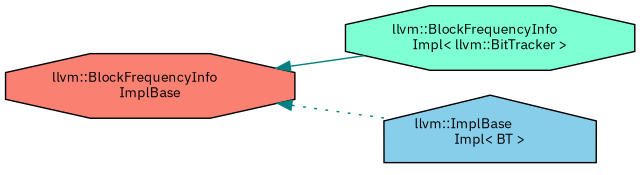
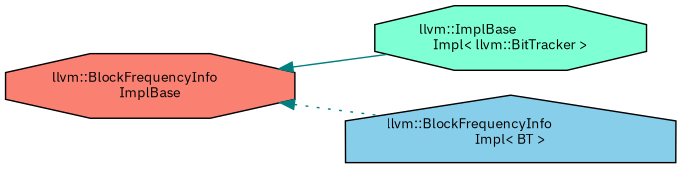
(490, 38) -> (511, 38)
(490, 132) -> (511, 132)
